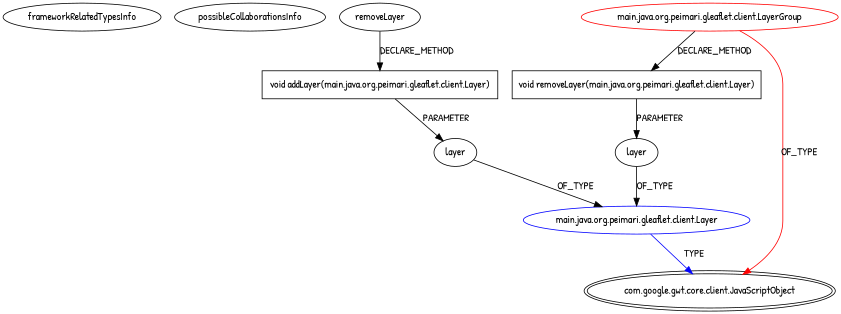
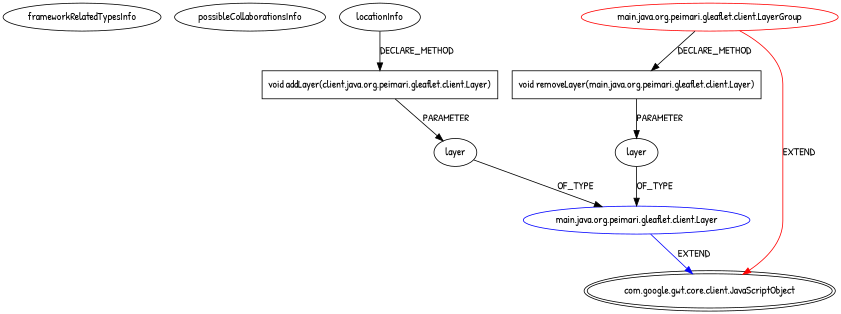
(380, 17) -> (380, 17)
(380, 85) -> (380, 85)
(799, 152) -> (799, 152)
(694, 254) -> (694, 254)
